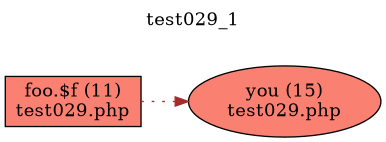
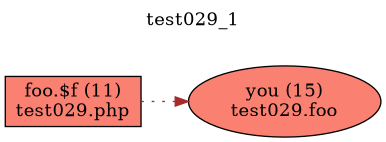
(285, 101) -> (285, 101)
